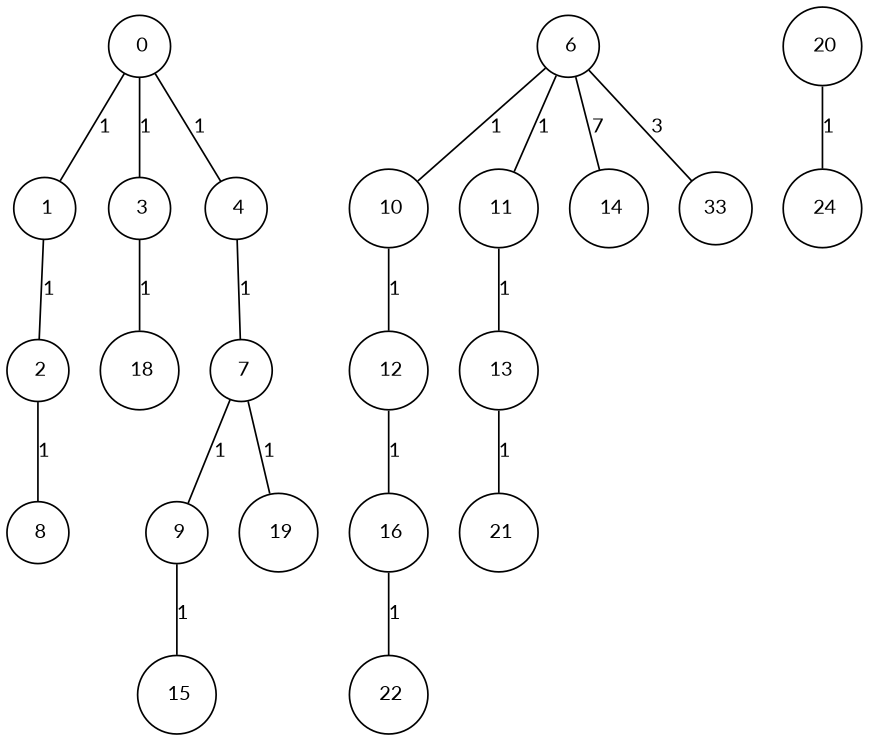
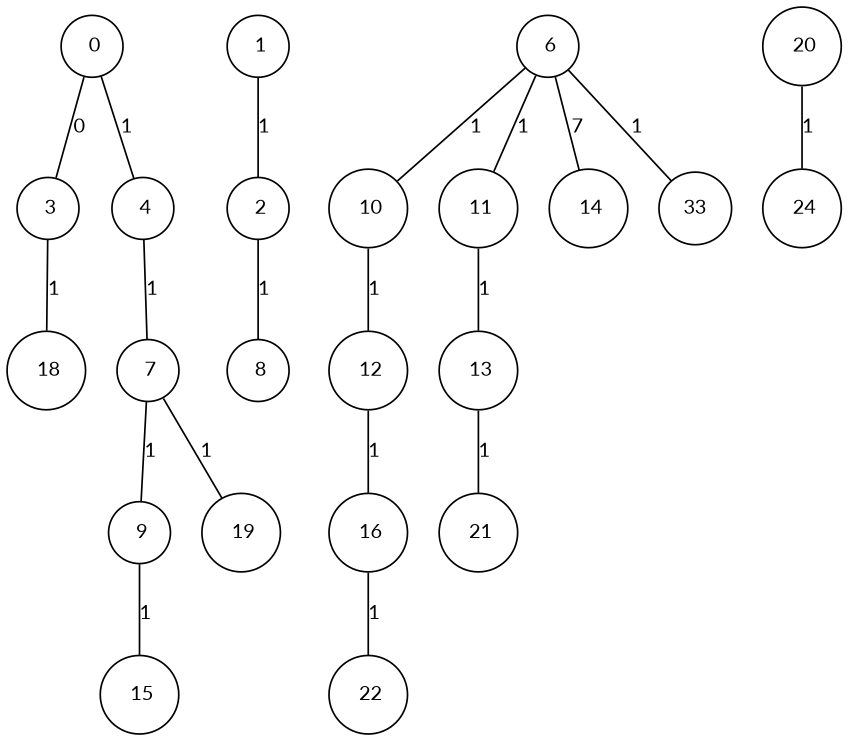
(92, 127) -> none
(146, 127) -> (79, 127)
(657, 127) -> (637, 127)
